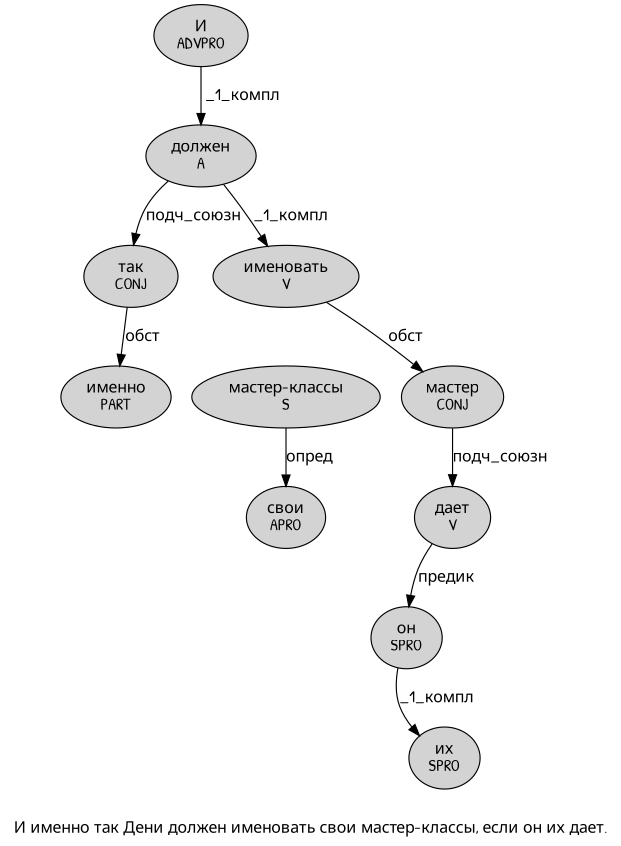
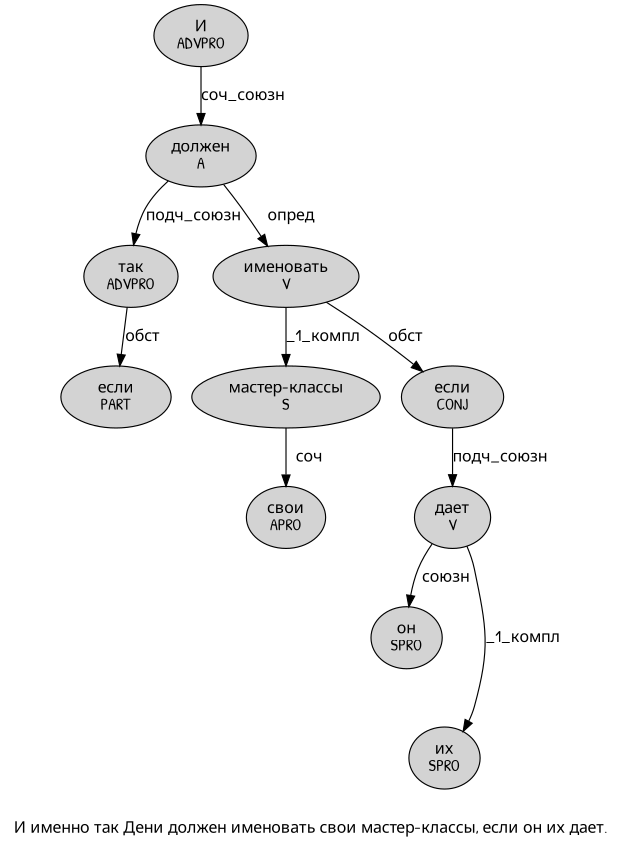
(243, 96) -> (243, 96)
(291, 216) -> (291, 216)
(131, 276) -> (131, 276)
none -> (286, 331)
(116, 397) -> (116, 397)
(453, 397) -> (453, 397)
(310, 457) -> (310, 457)
(446, 578) -> (446, 578)
(398, 699) -> (485, 634)
